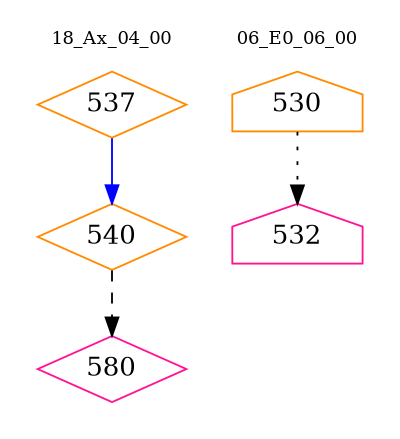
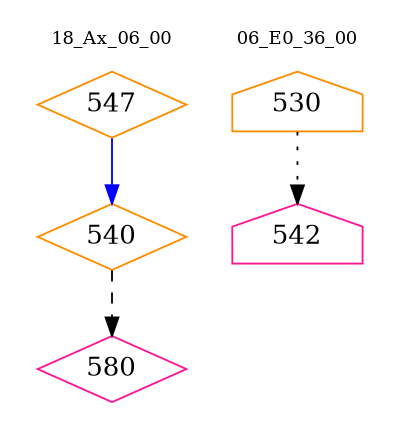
(112, 39) -> (112, 39)
(297, 39) -> (297, 39)
(112, 105) -> (112, 105)
(297, 237) -> (297, 237)
